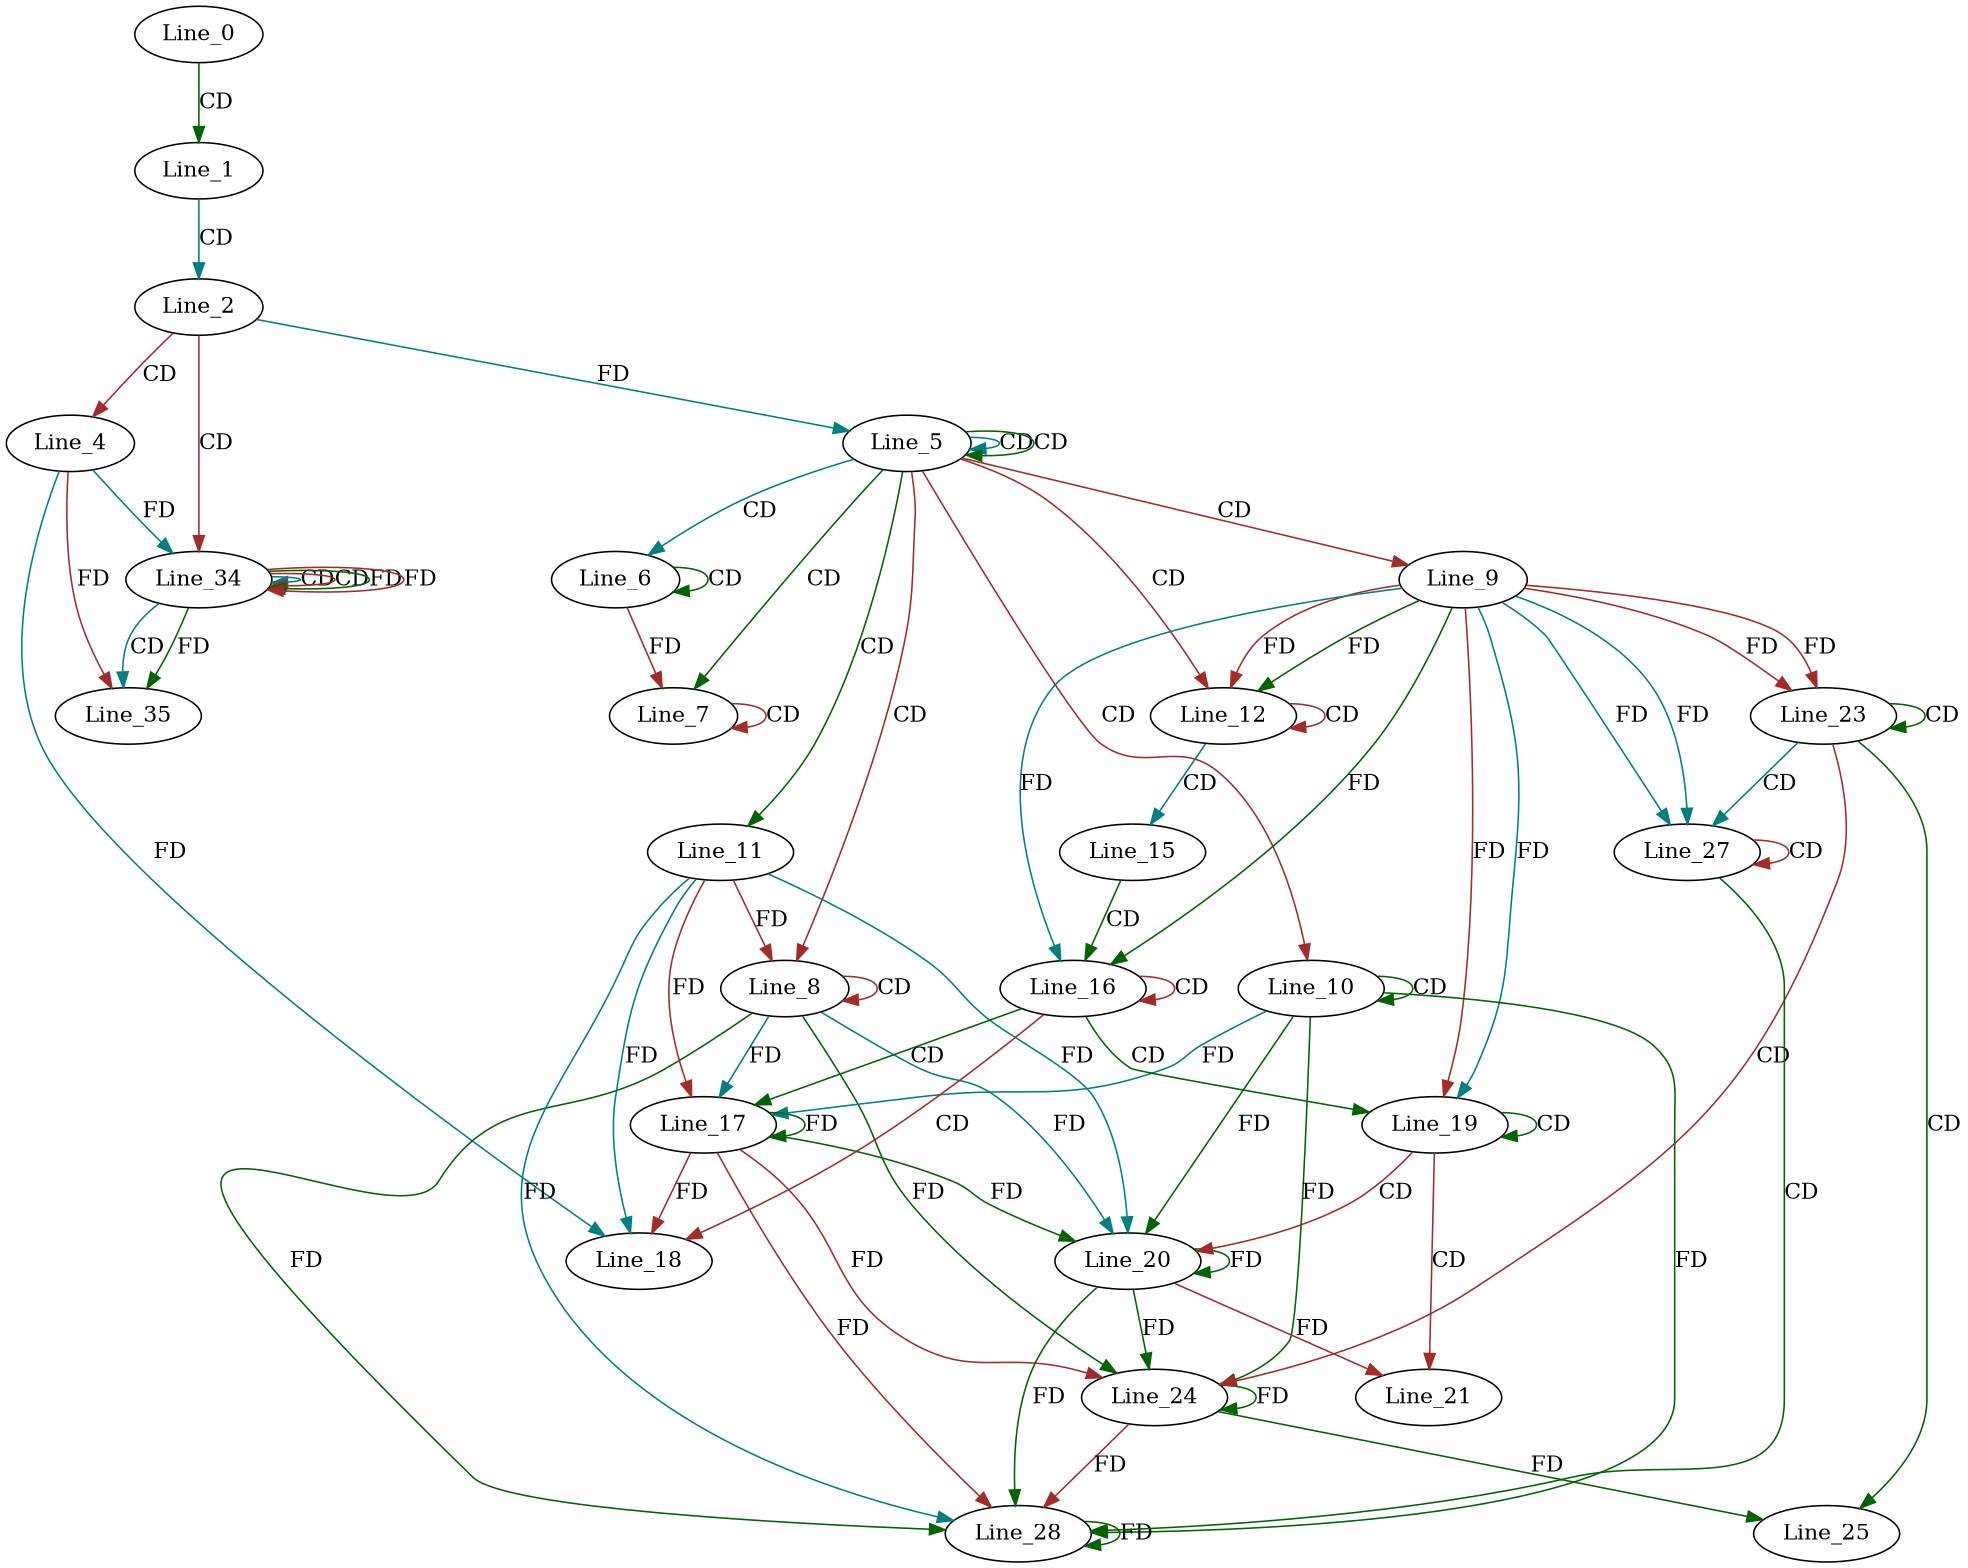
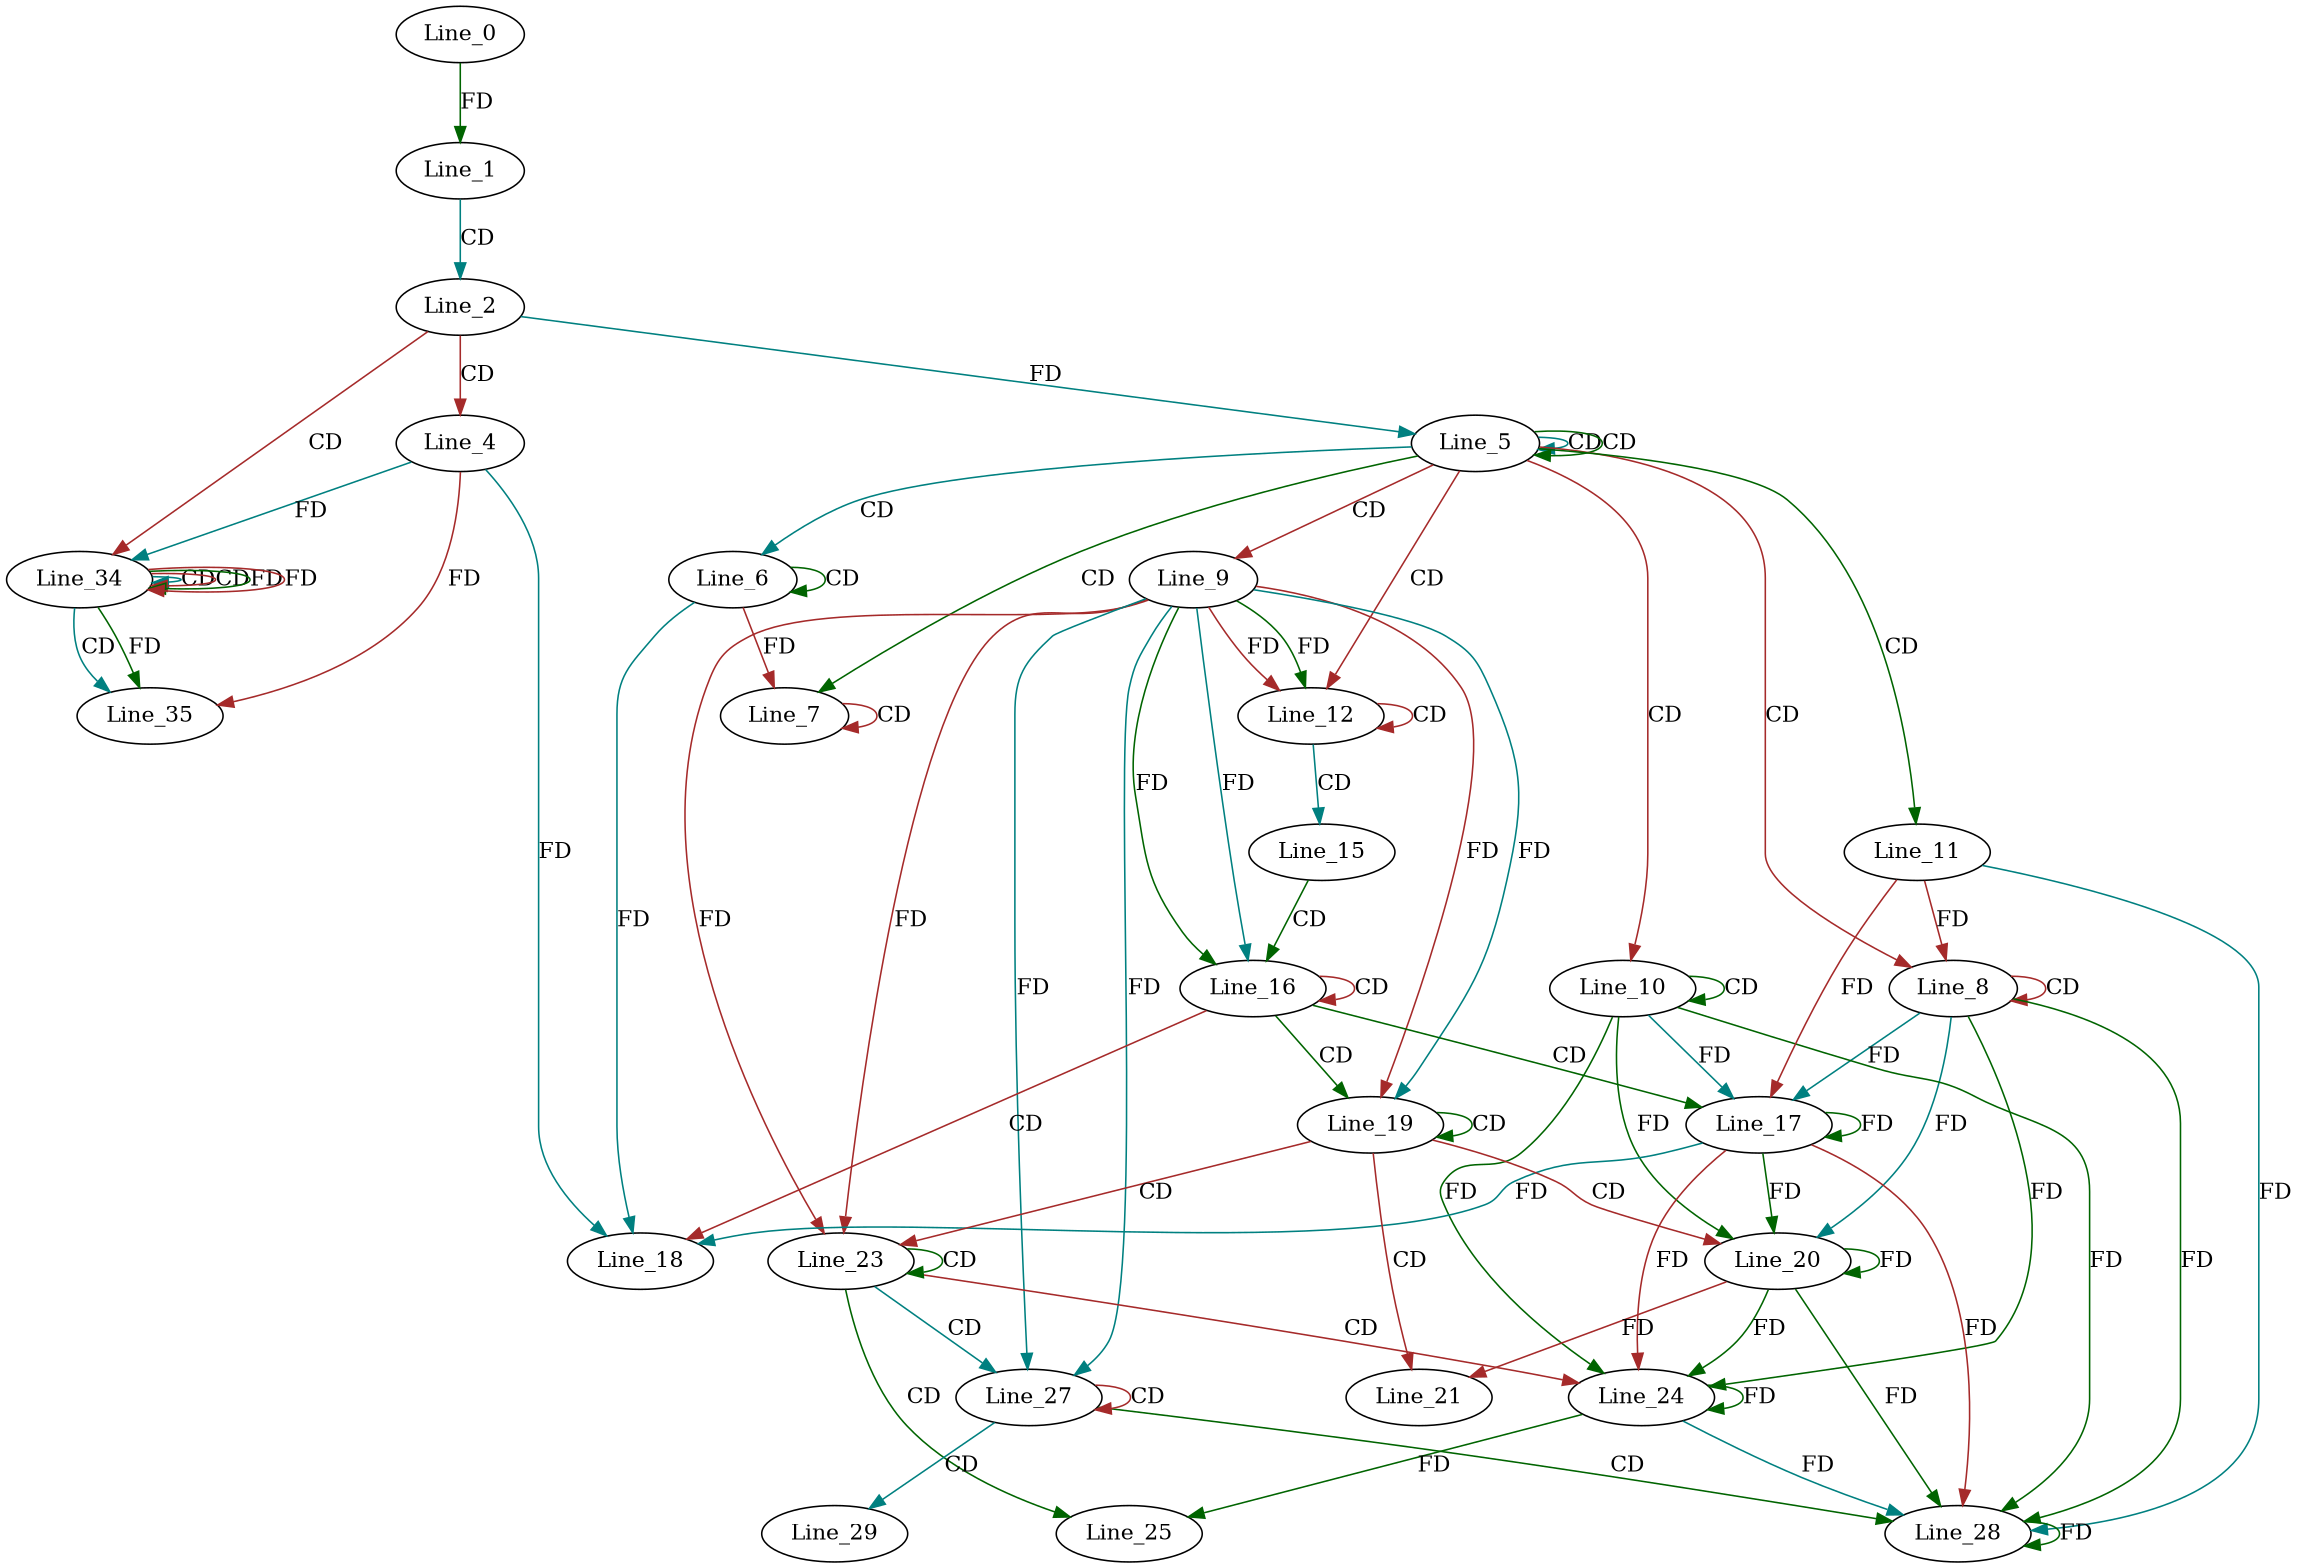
(216, 103) -> (478, 103)
(975, 1008) -> none
(625, 1041) -> (617, 895)
(675, 1186) -> (1216, 1233)
none -> (1113, 1191)
(1092, 1460) -> (1783, 1470)
none -> (835, 1534)
